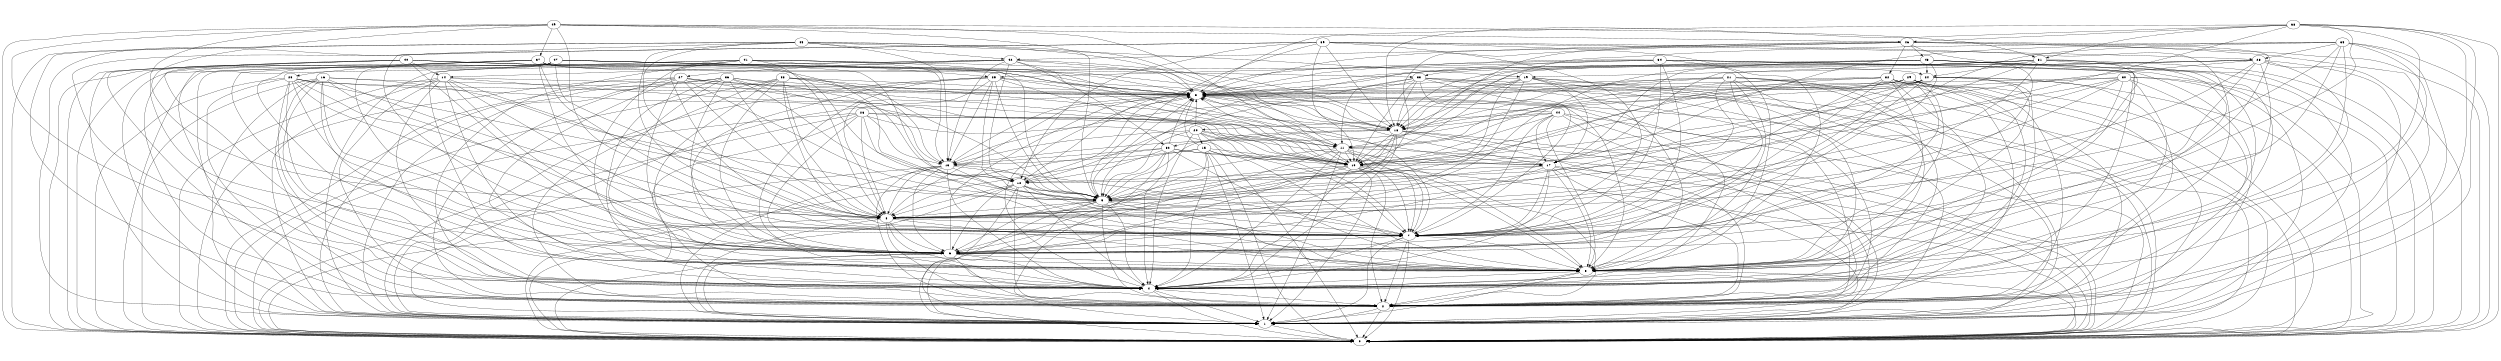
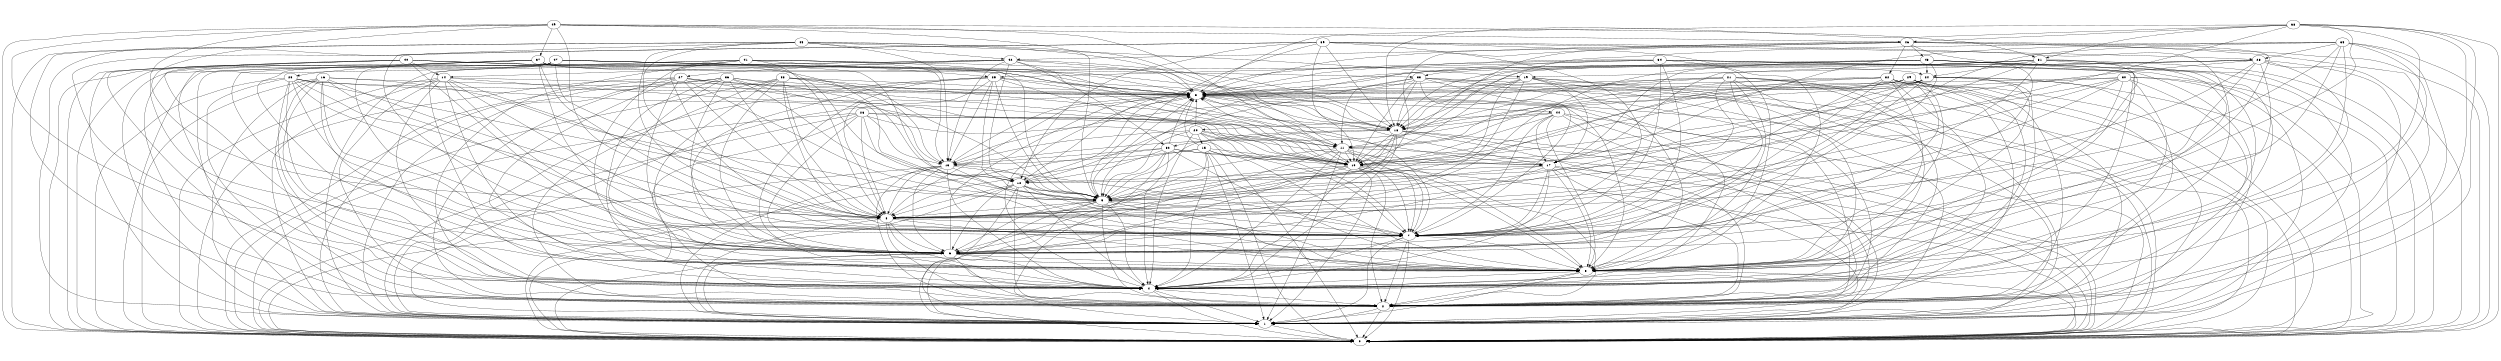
(1378, 104) -> (1376, 104)
